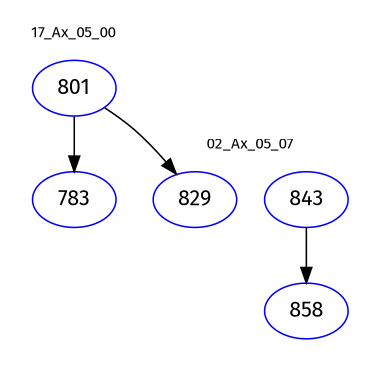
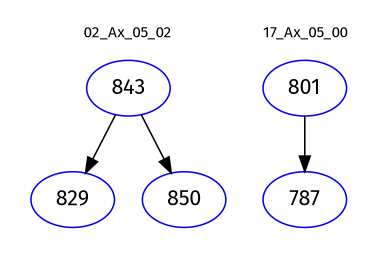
(151, 145) -> (104, 137)
(251, 145) -> (128, 33)
(74, 200) -> (305, 200)
(306, 311) -> (184, 200)
